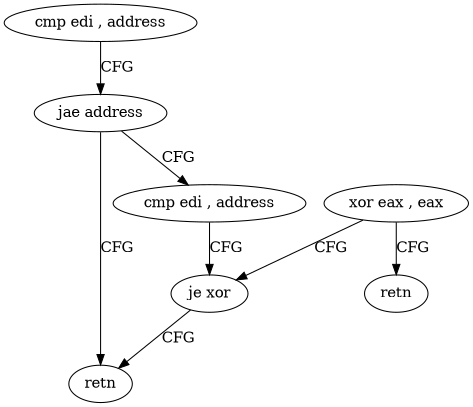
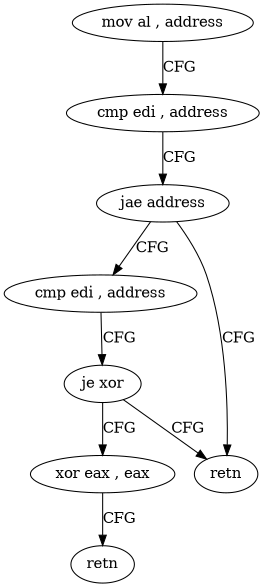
none -> (163, 23)
(304, 248) -> (103, 424)
